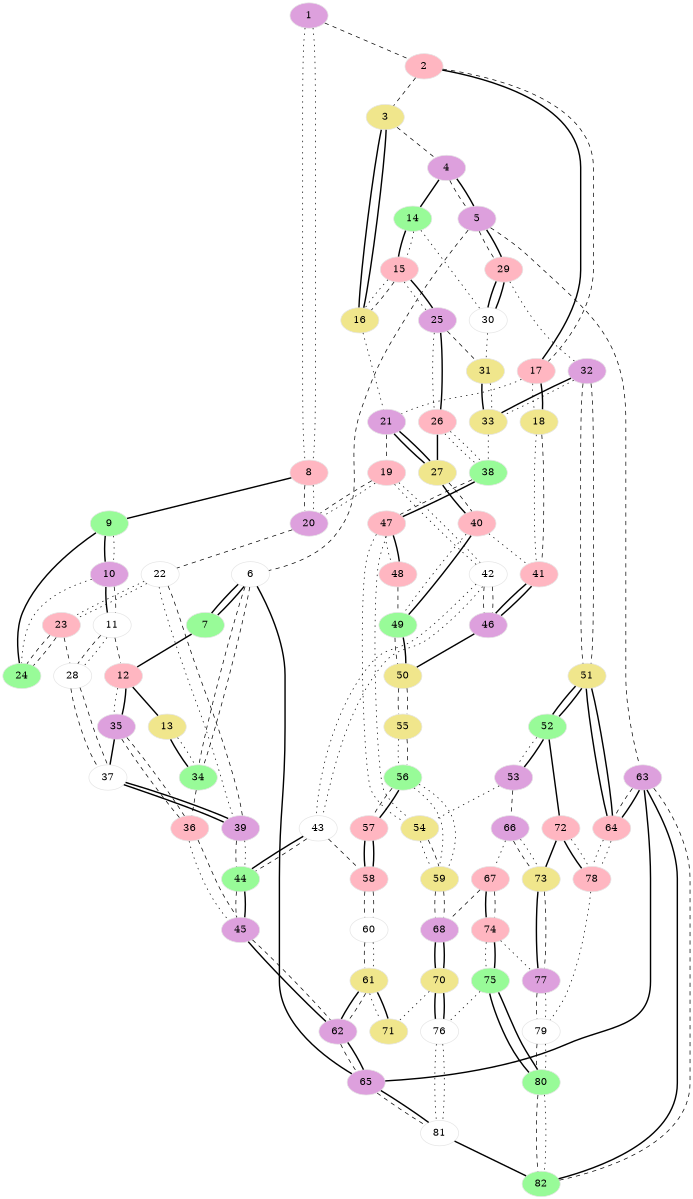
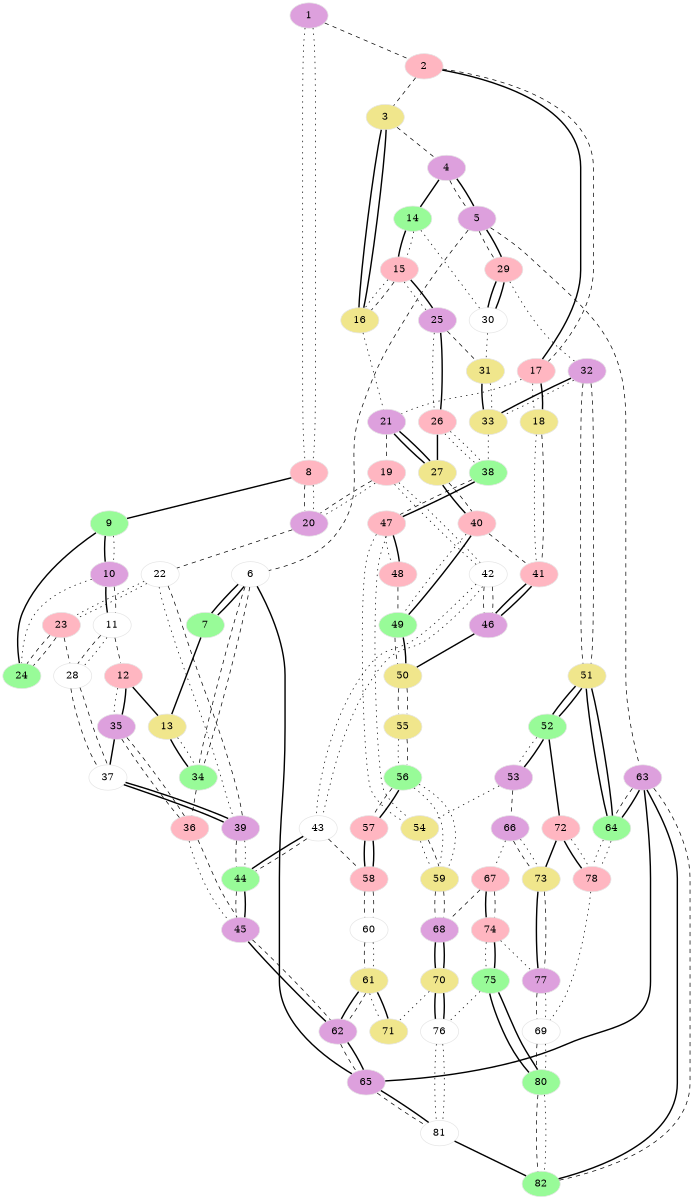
(508, 549) -> (508, 549)
(164, 651) -> (184, 682)
(612, 828) -> (612, 828)
(541, 1032) -> (541, 1032)
